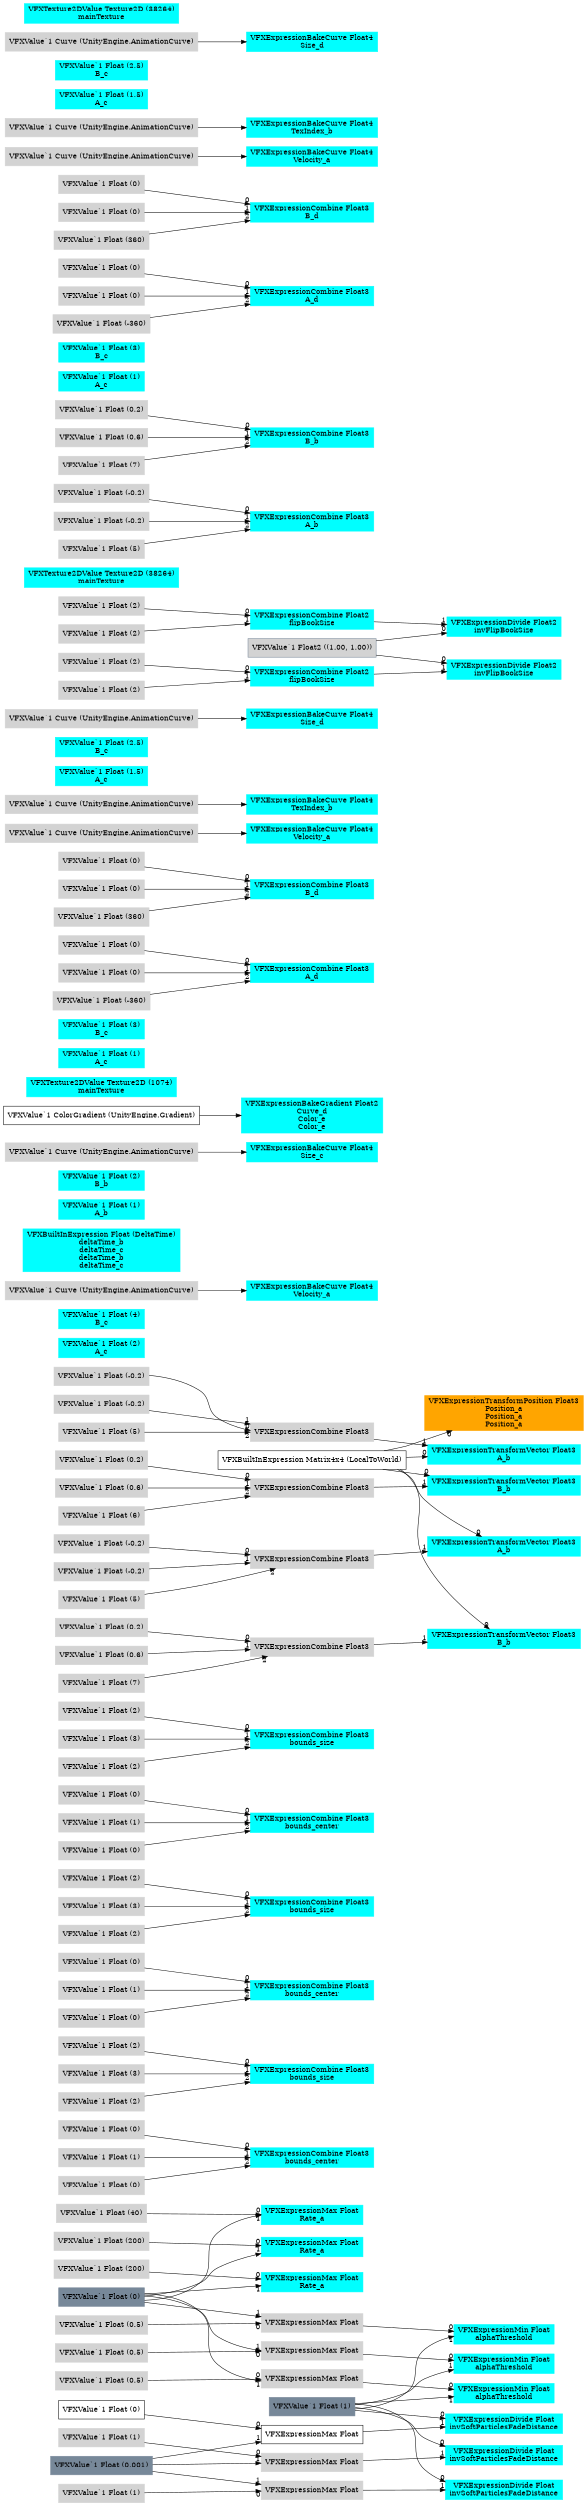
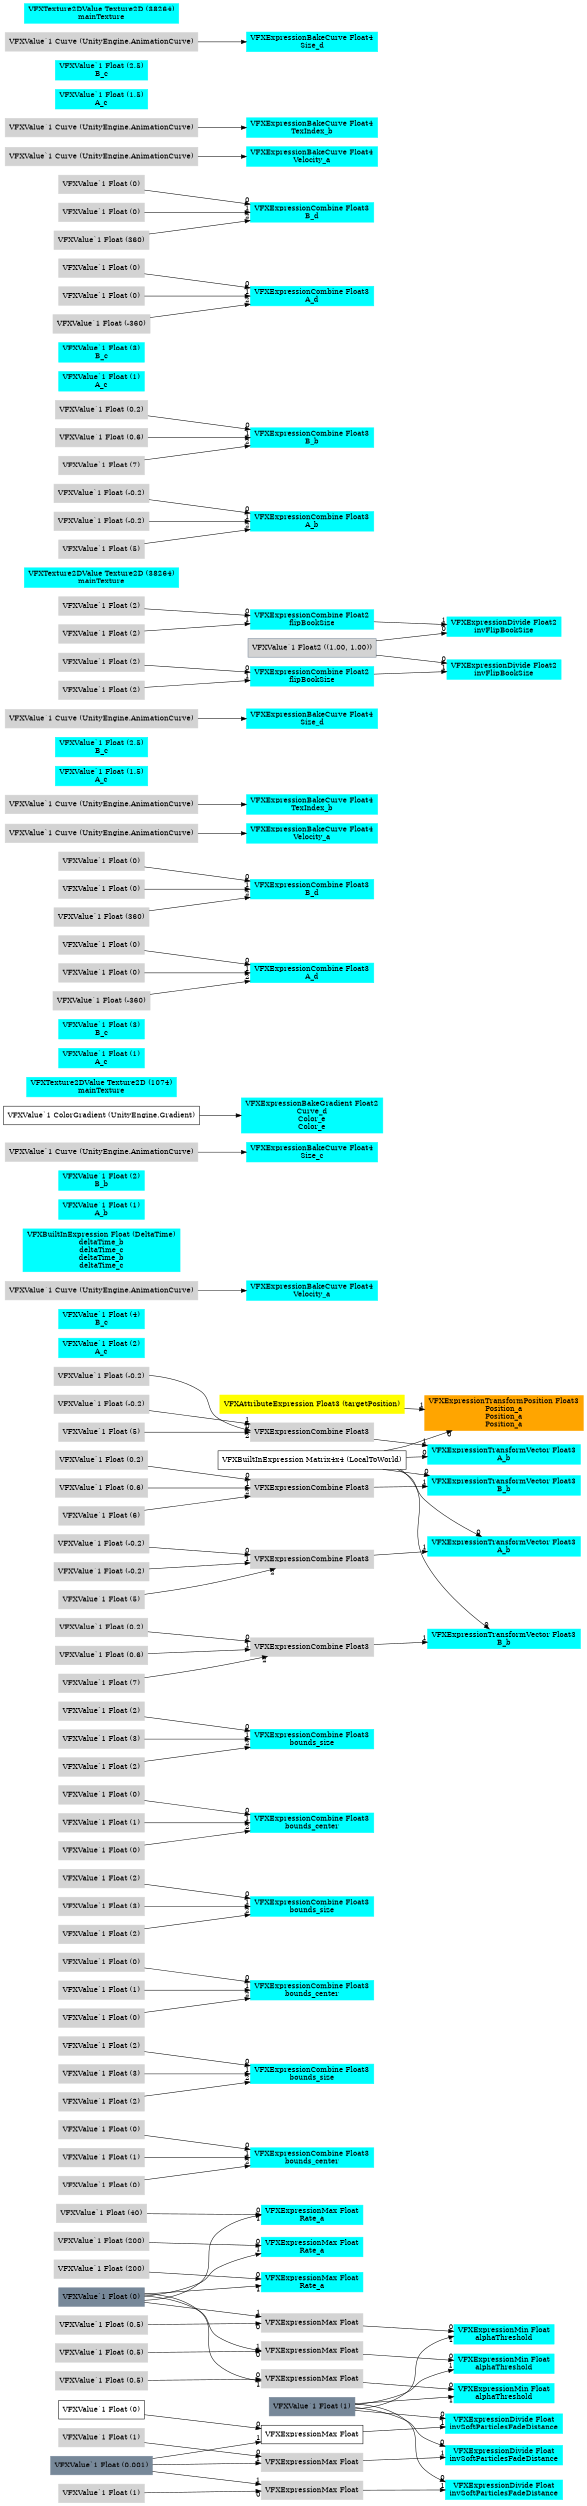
none -> (312, 1404)
